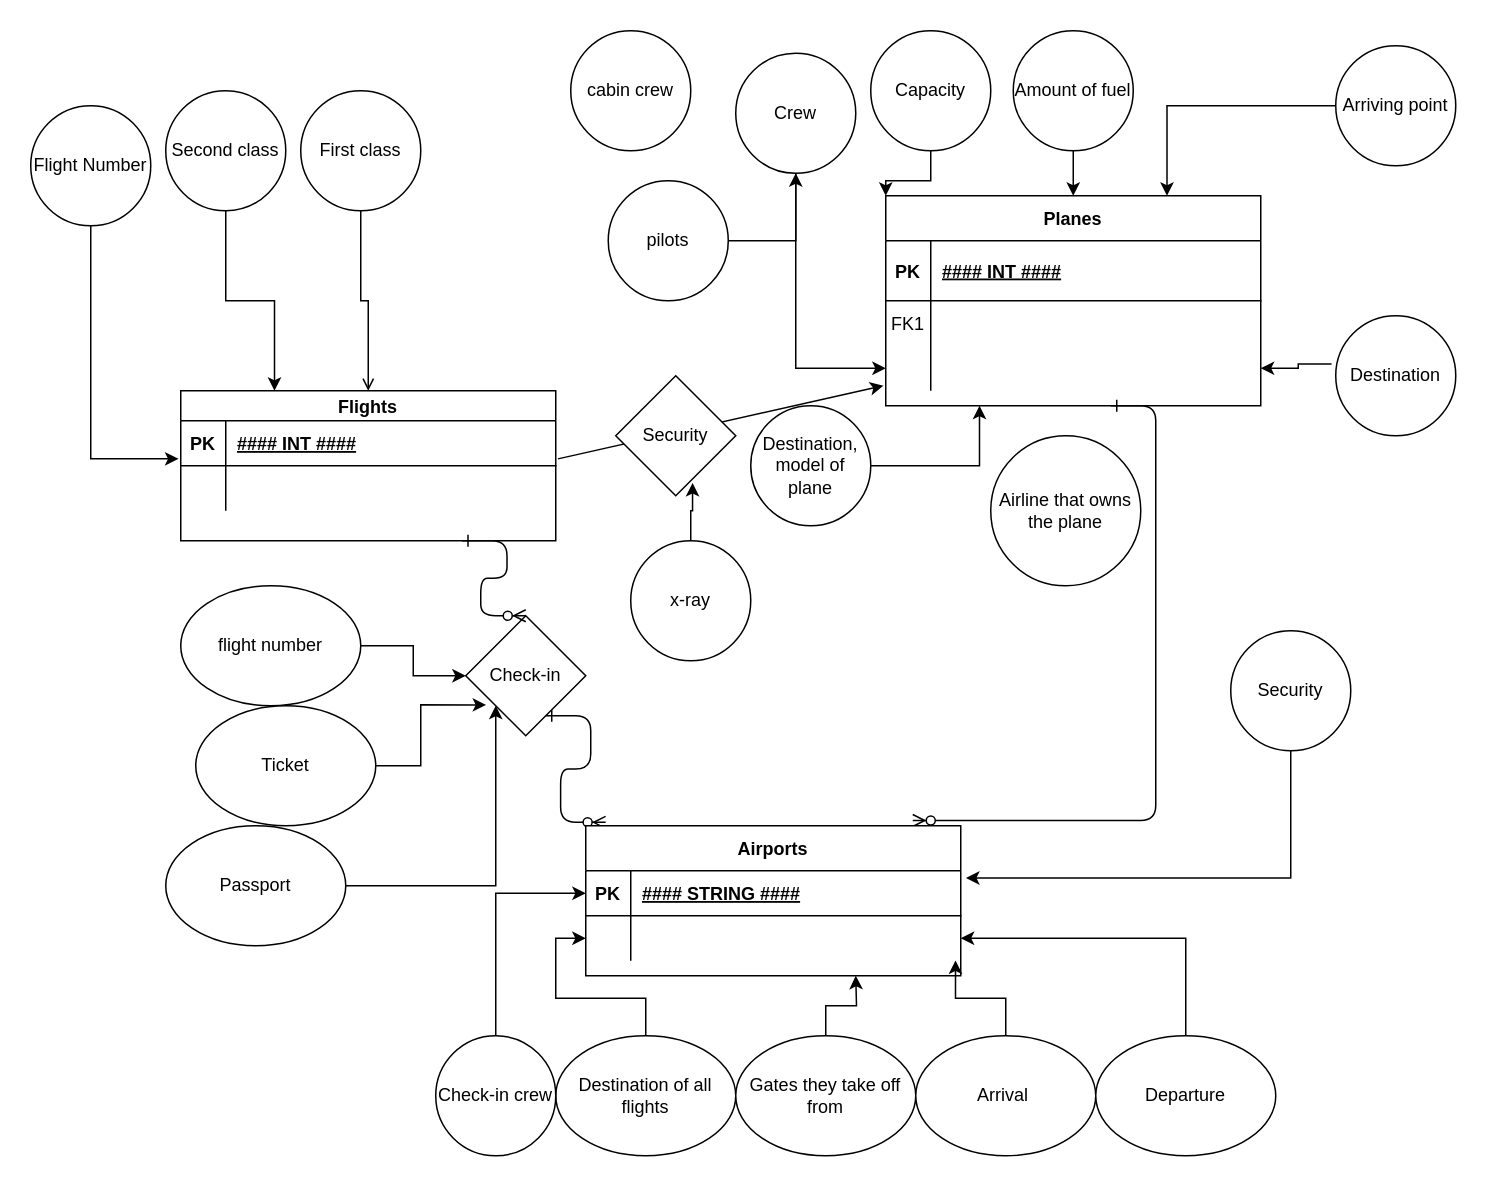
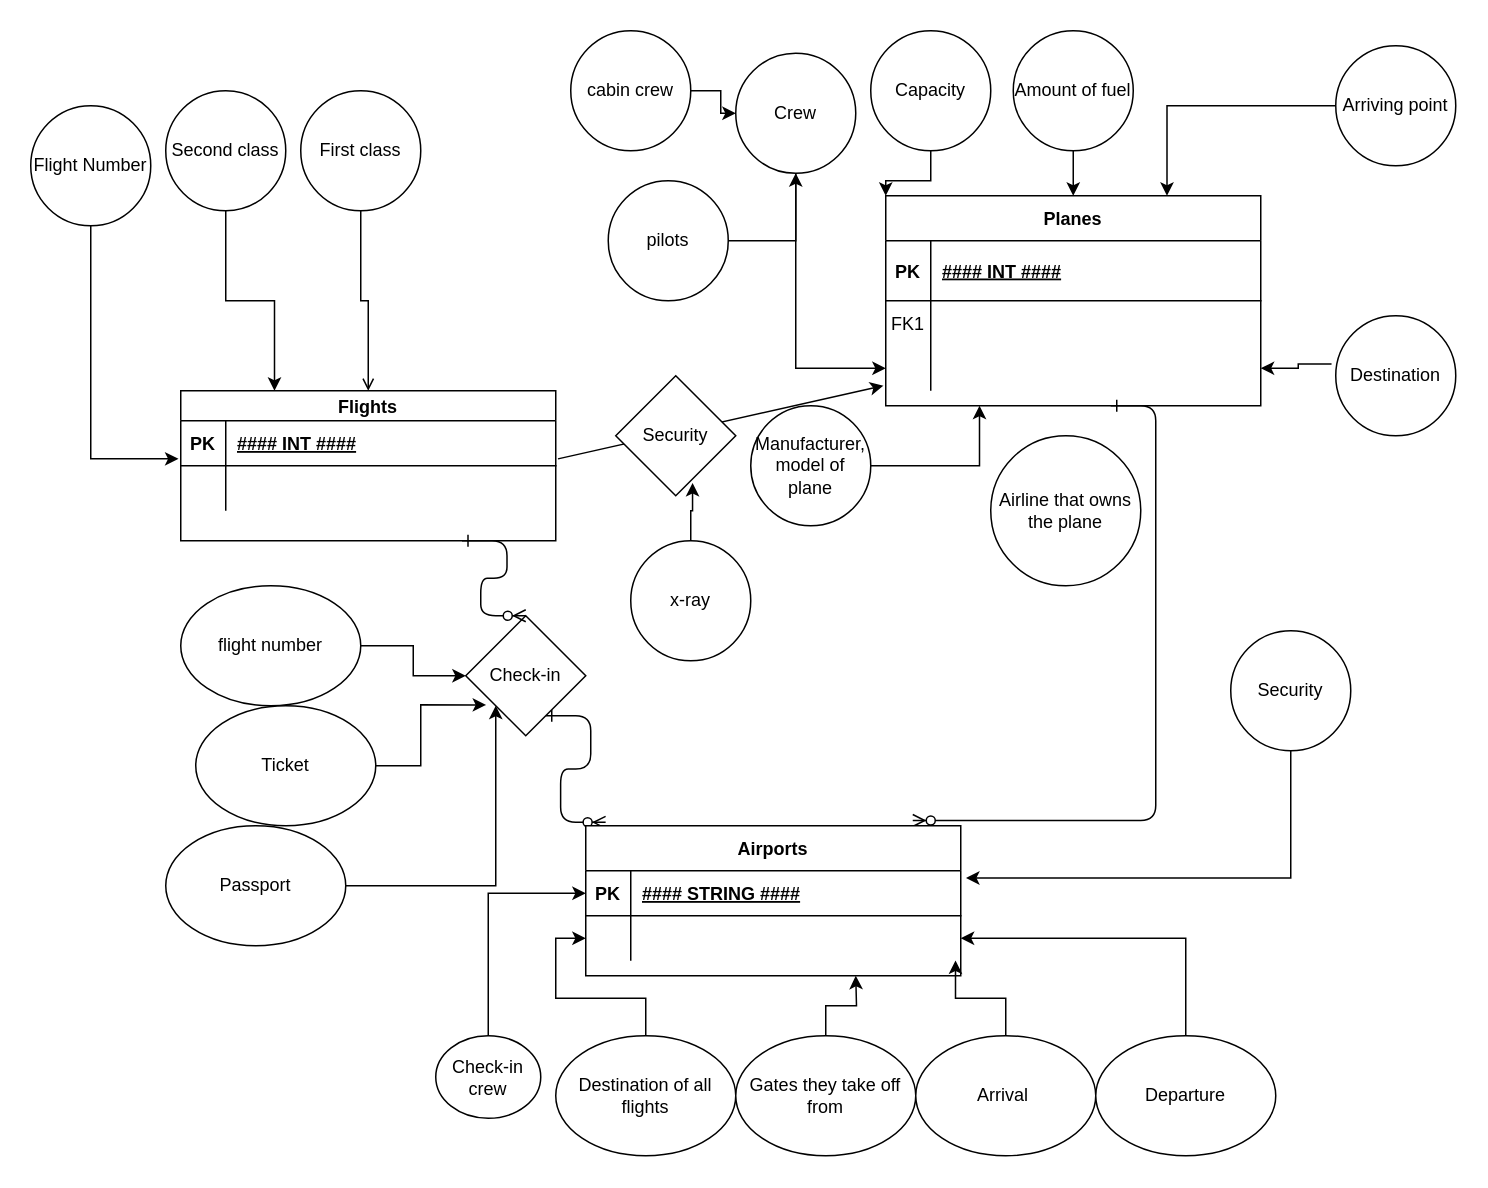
none -> (719, 91)
(811, 466) -> (811, 466)
(496, 1096) -> (488, 1077)
